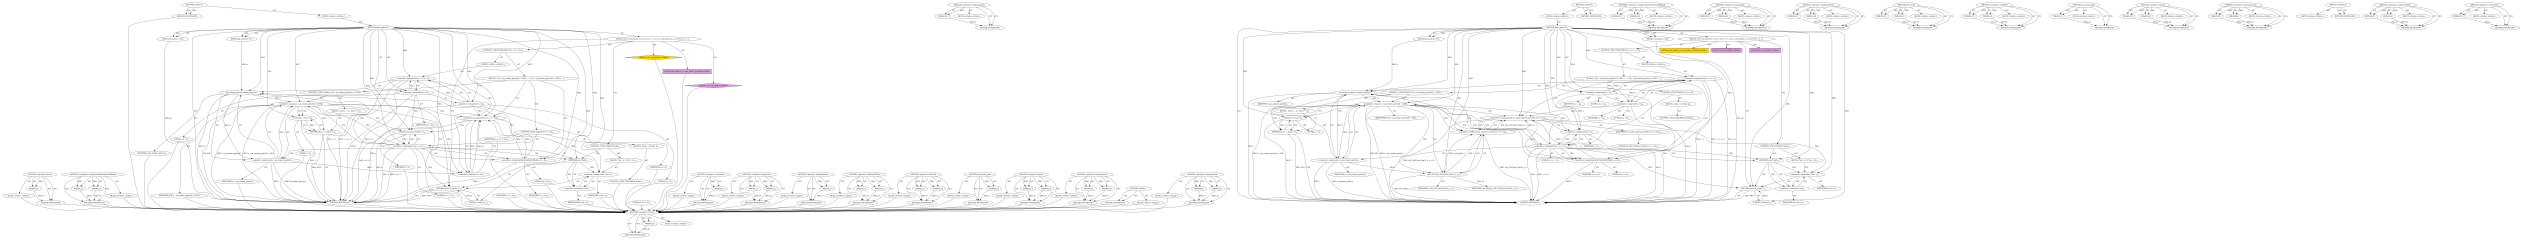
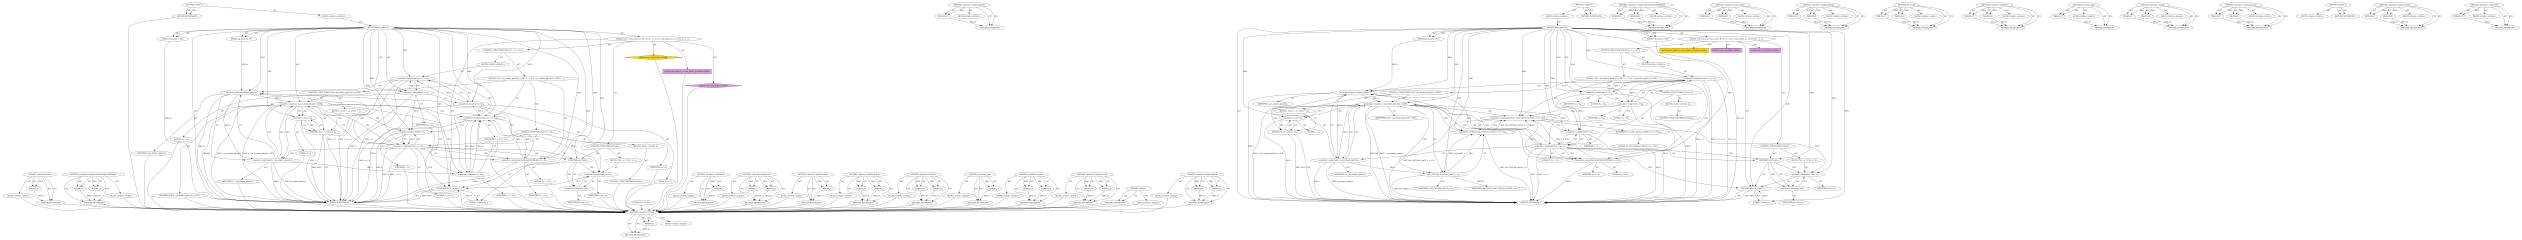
none -> (488, 128)
(1474, 156) -> none
none -> (489, 185)
